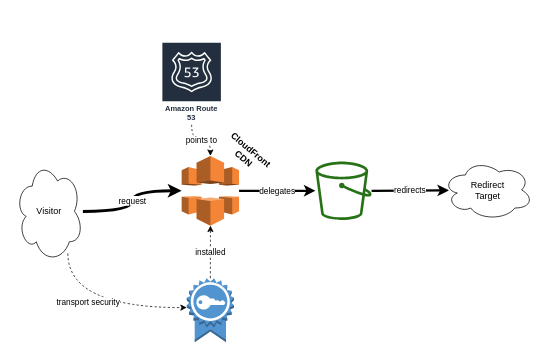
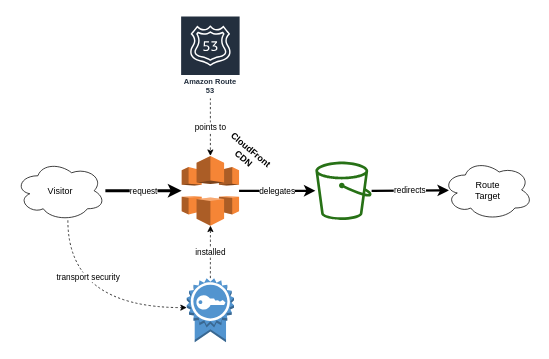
(192, 83) -> (210, 57)
(488, 190) -> (488, 190)
(49, 211) -> (60, 191)
